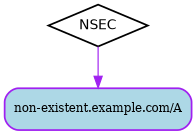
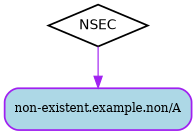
(98, 109) -> (98, 109)
